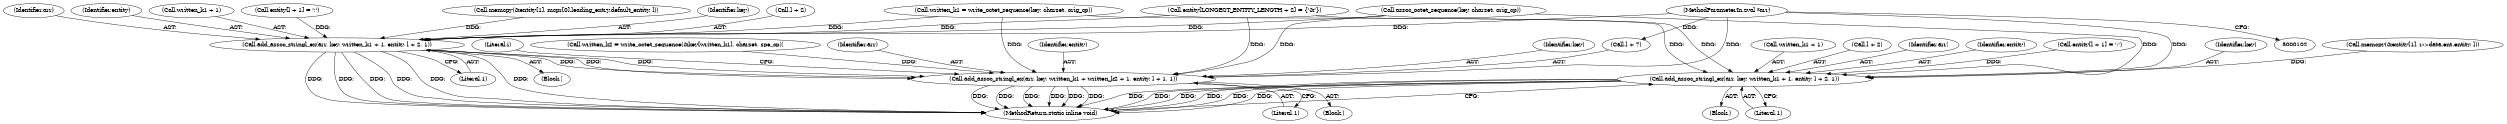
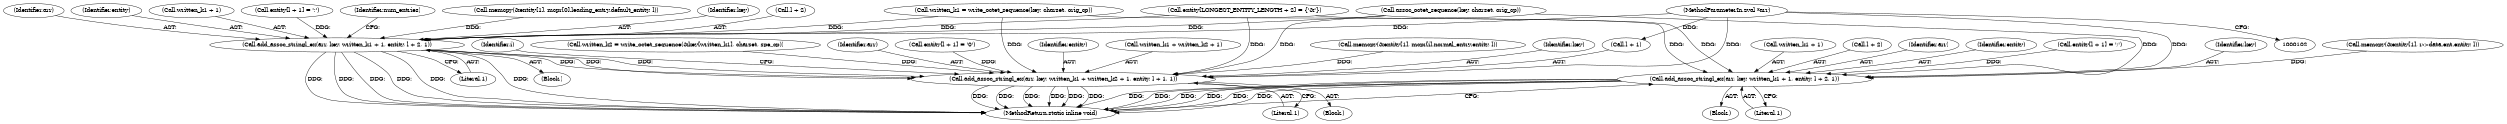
none -> (388, 11)
(498, 45) -> (498, 45)
none -> (942, 45)
none -> (1173, 45)
none -> (1418, 45)
(1626, 45) -> (1626, 45)
(2295, 45) -> (2295, 45)
